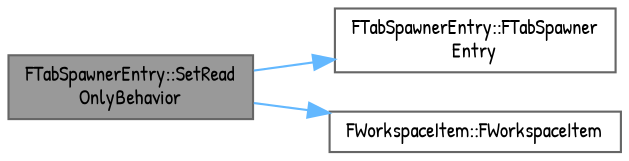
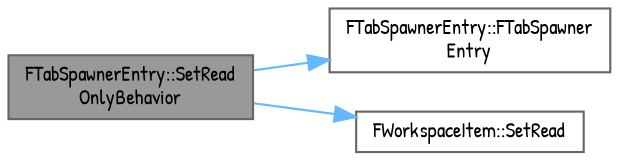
(475, 132) -> (470, 132)
